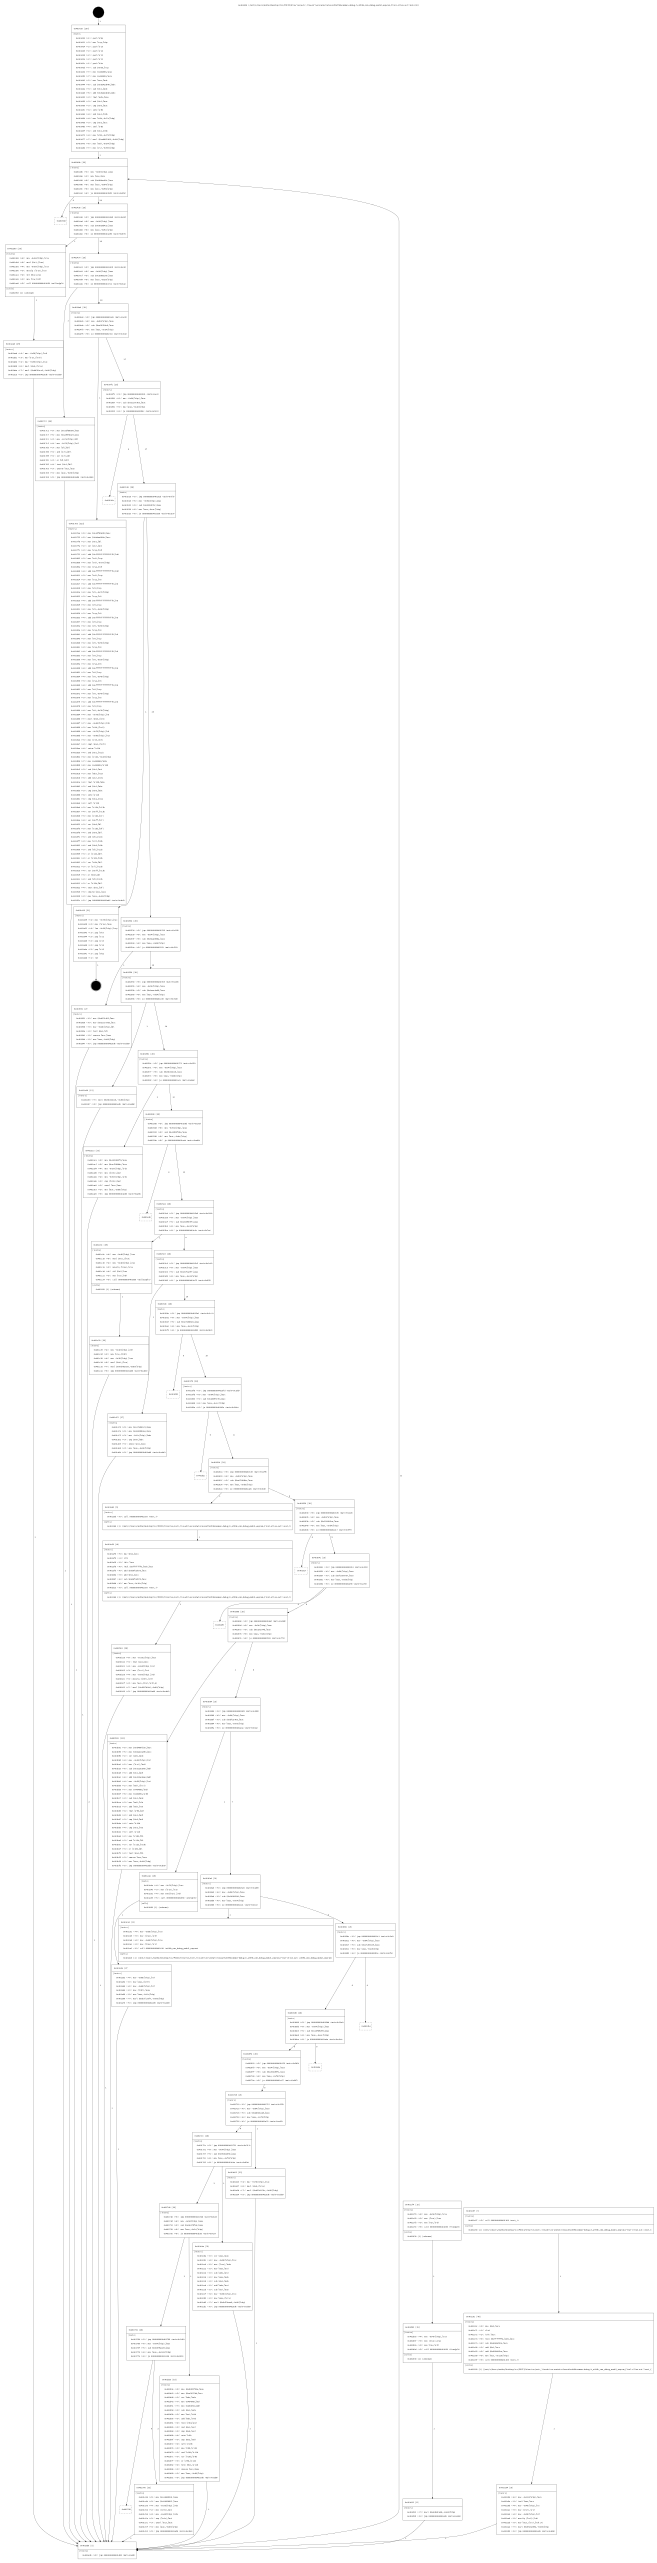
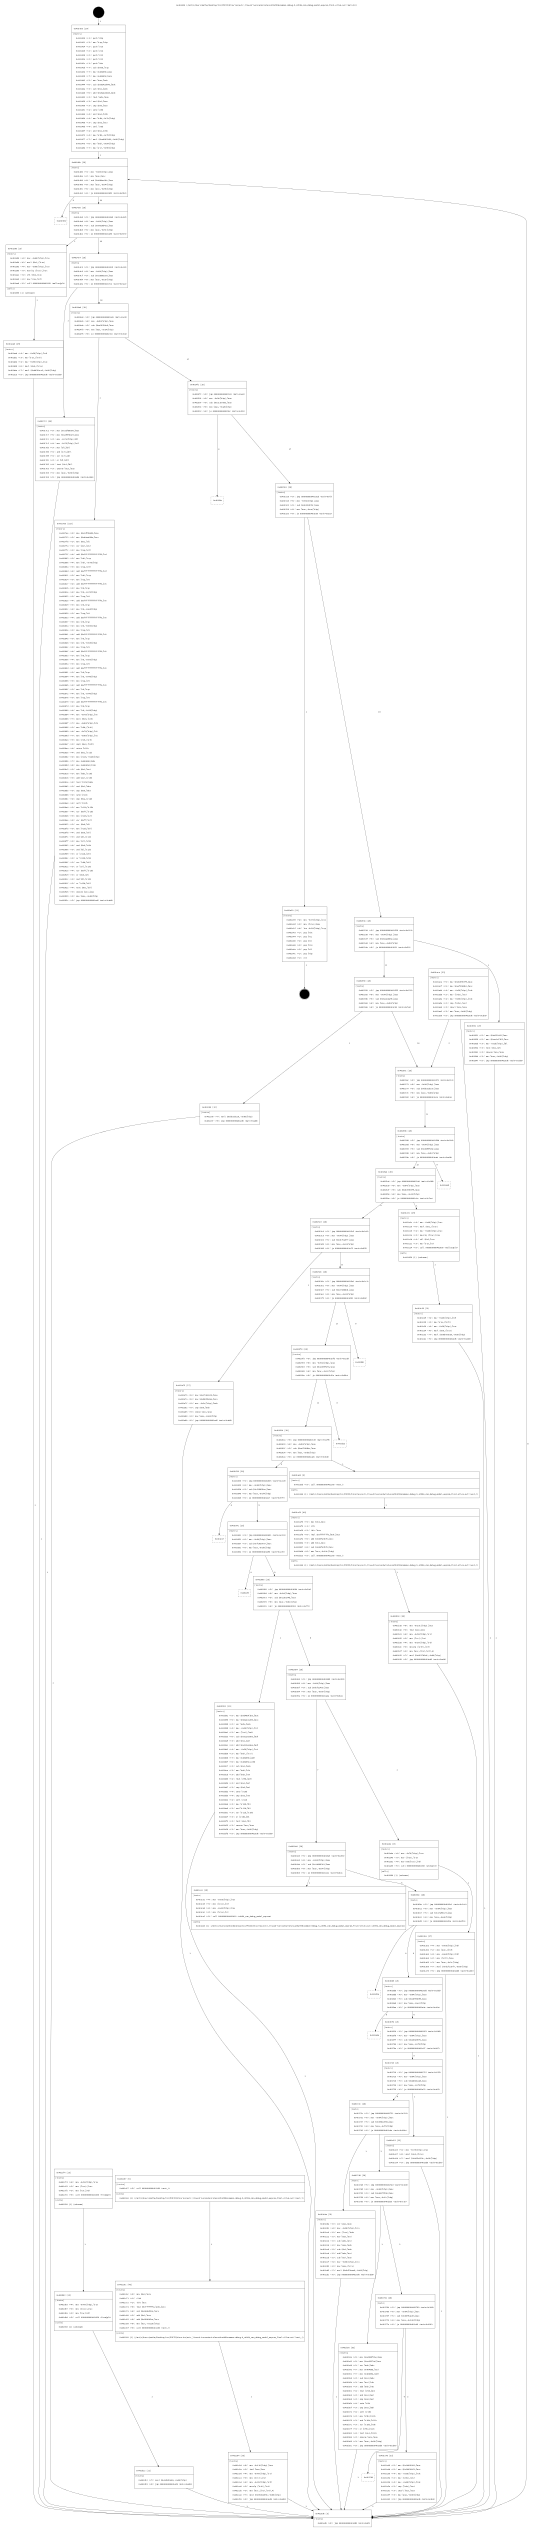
(140, 1114) -> (440, 1043)
